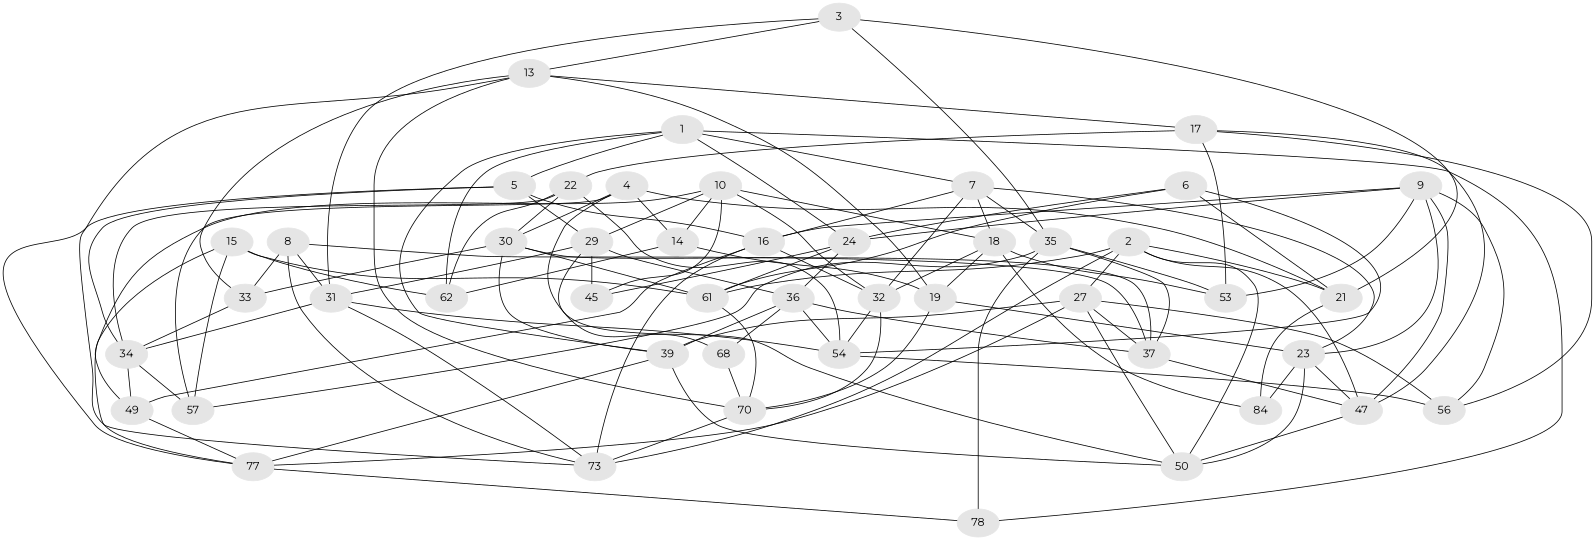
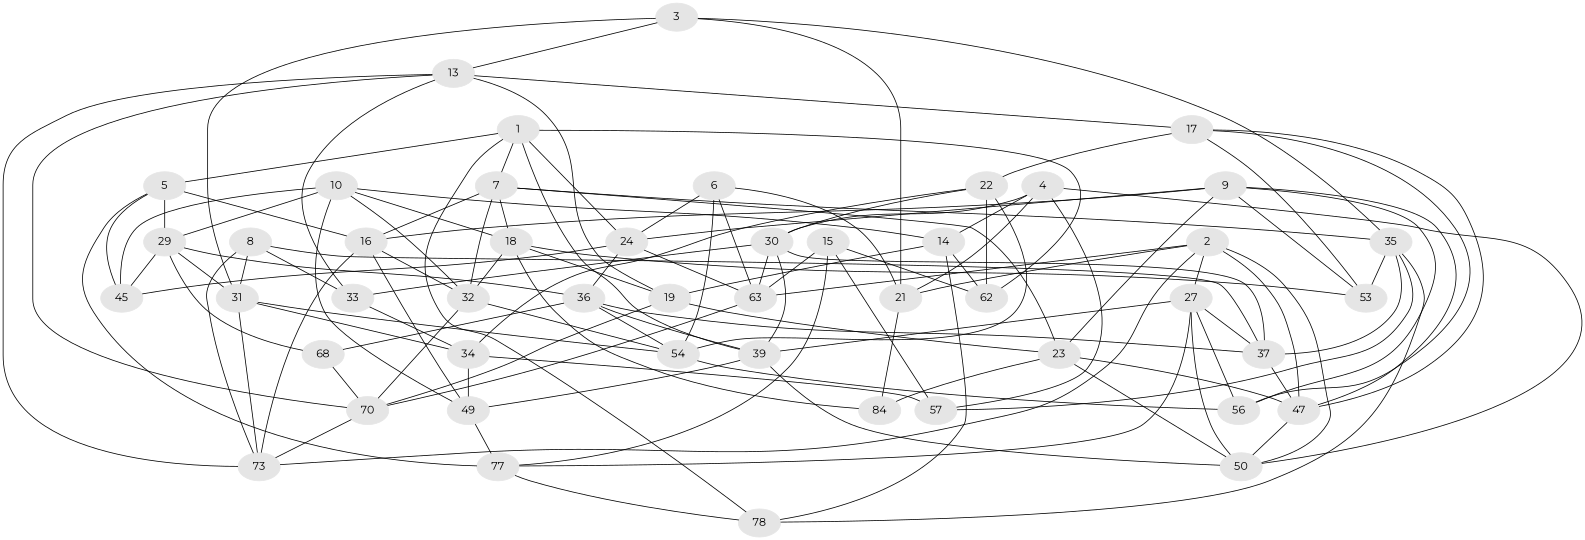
(108, 225) -> (109, 232)
(707, 298) -> (756, 298)
(460, 411) -> (615, 386)
none -> (957, 434)
